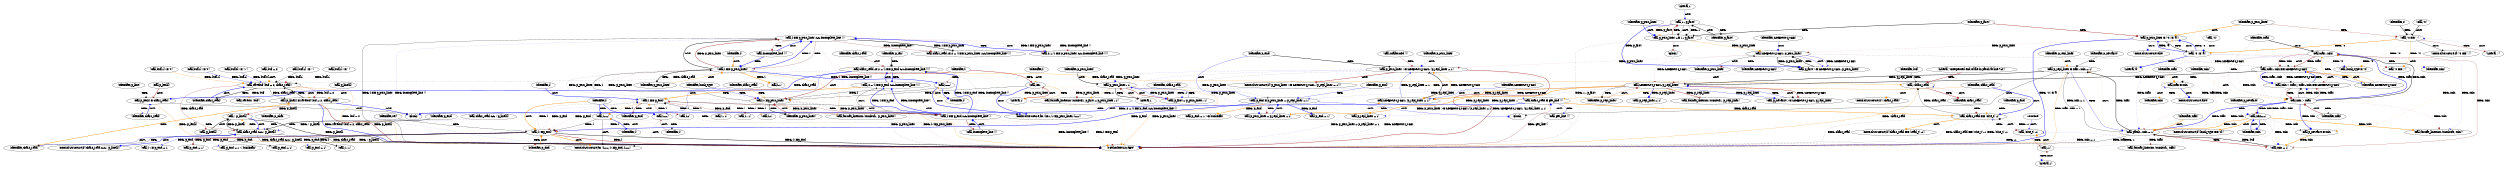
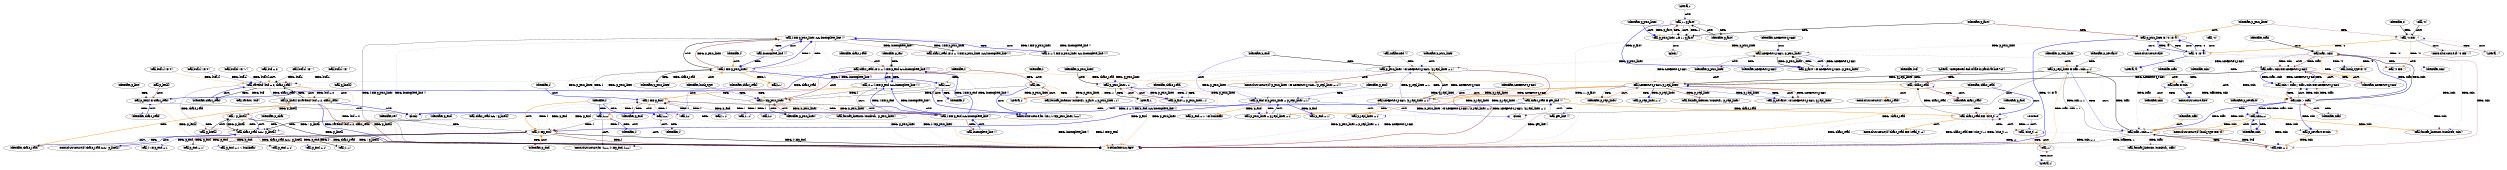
(2140, 132) -> (2140, 132)
(570, 140) -> none
